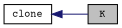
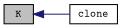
(75, 14) -> (57, 14)
